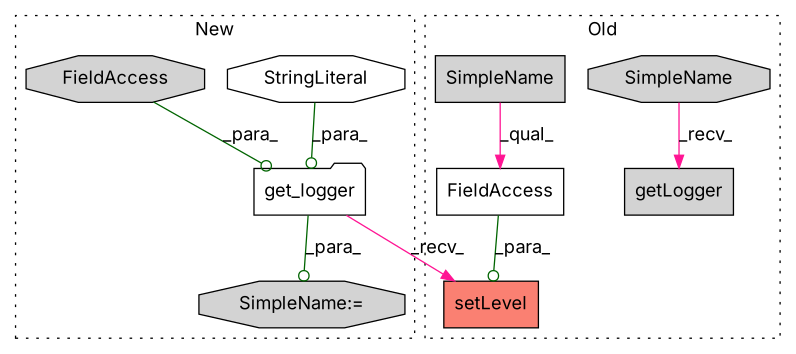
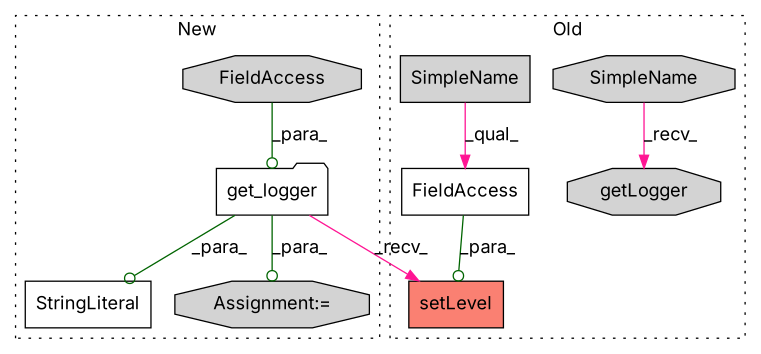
(316, 79) -> (88, 305)
(313, 130) -> (185, 246)
(679, 192) -> (644, 192)
(302, 305) -> (272, 305)
